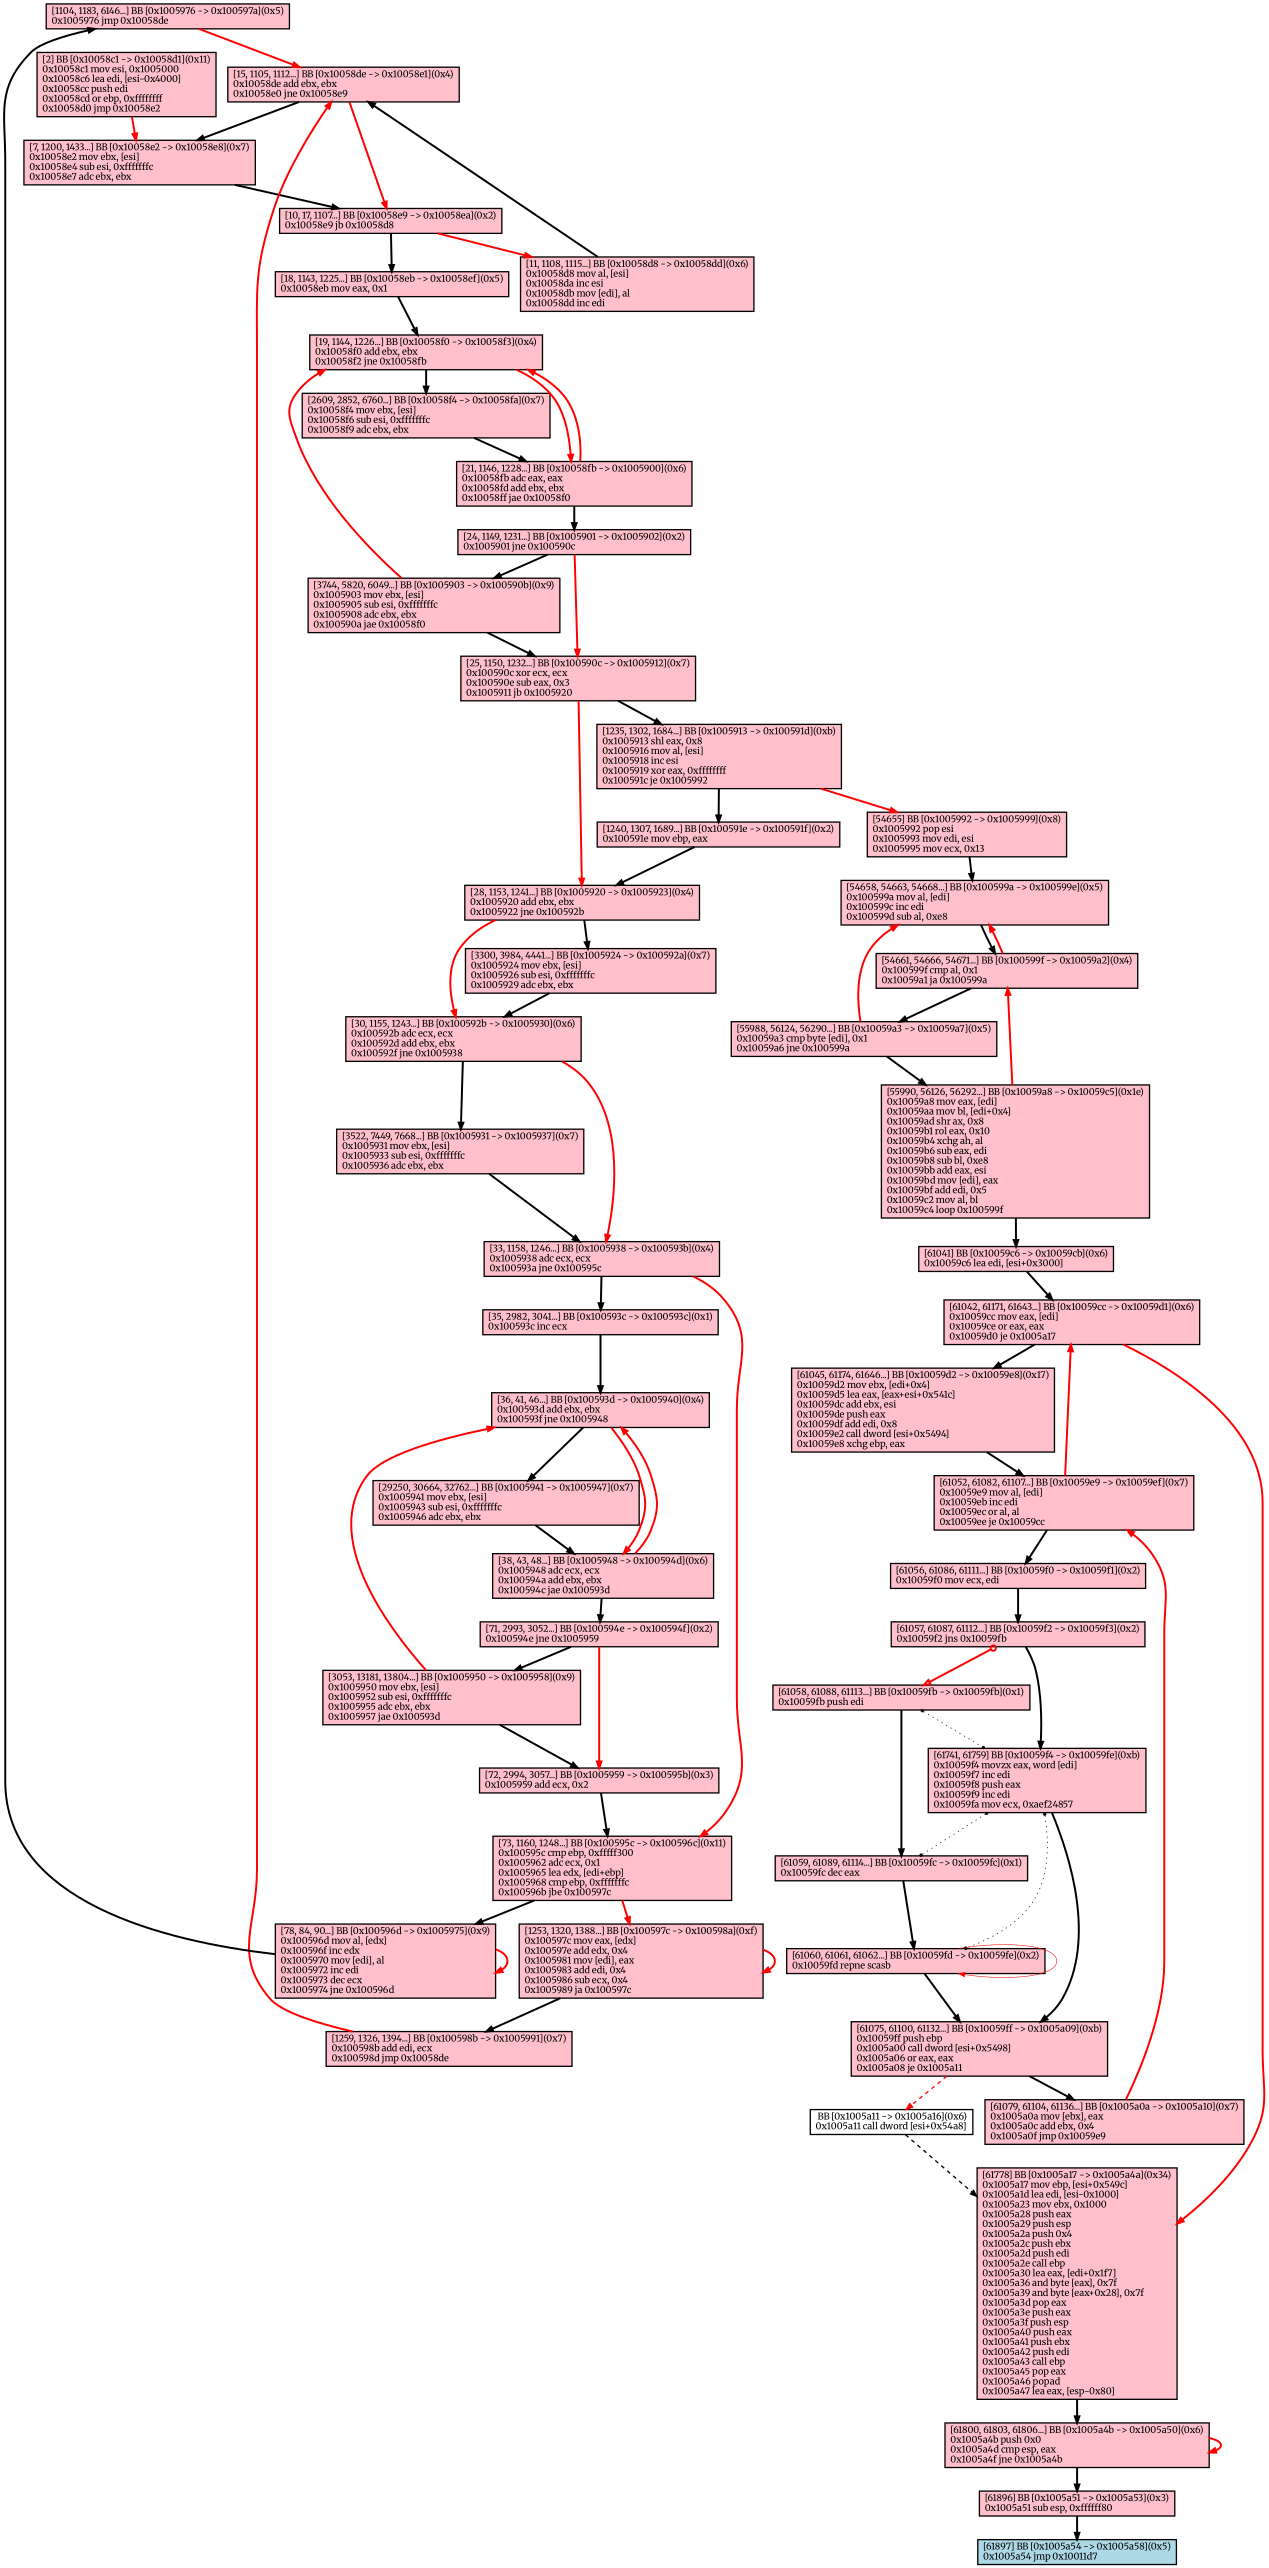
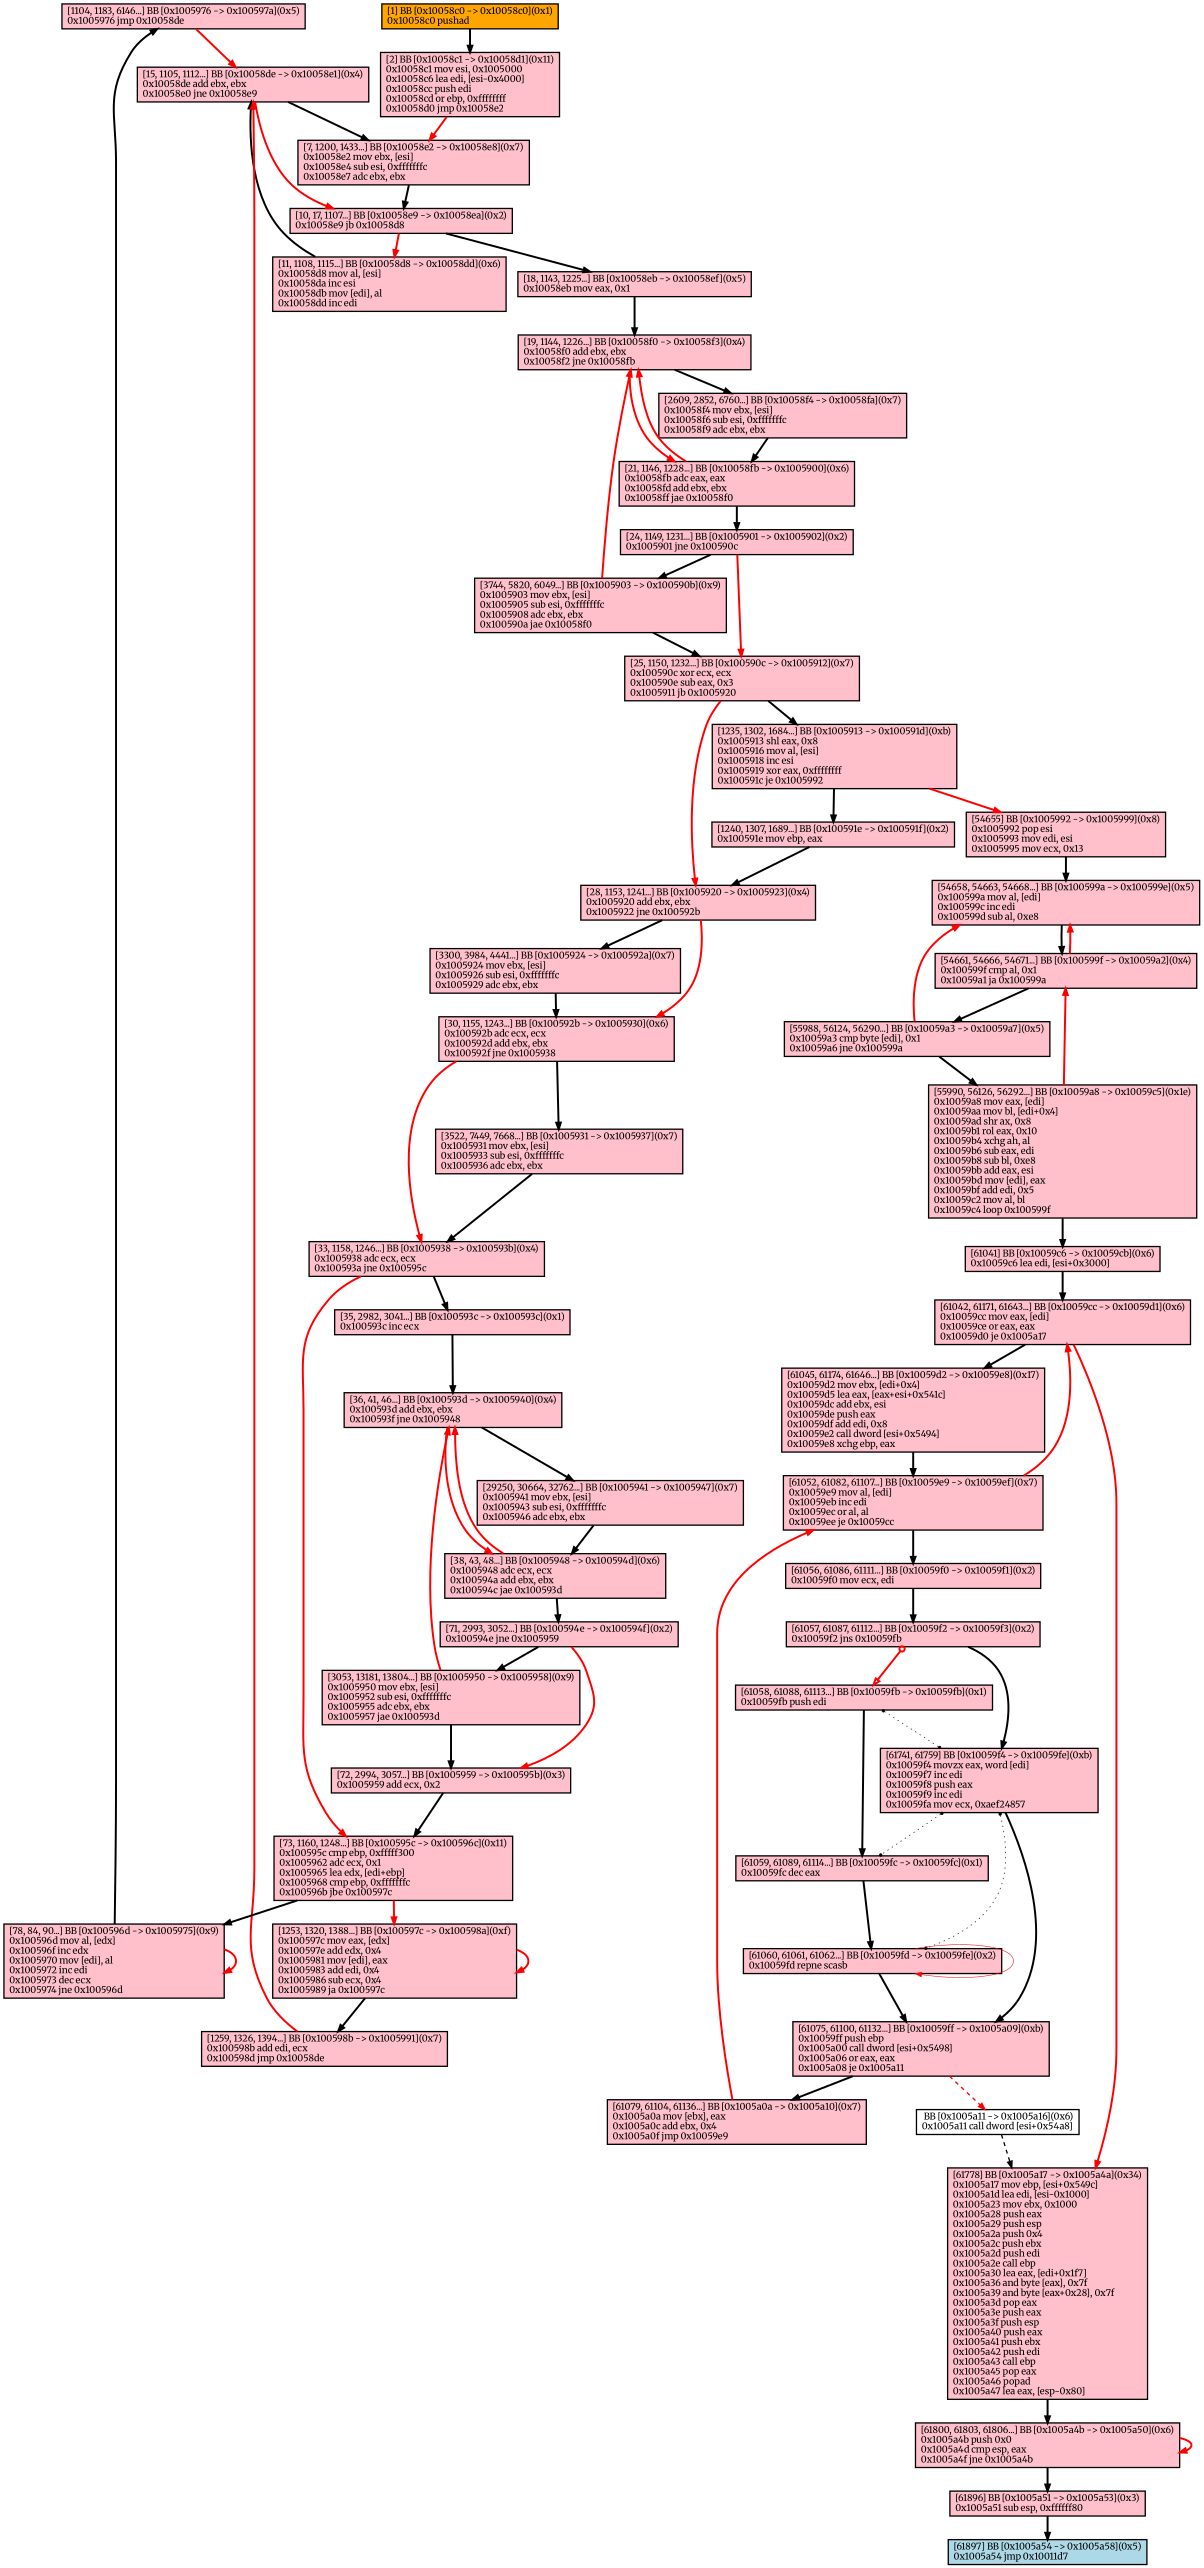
none -> (470, 16)
